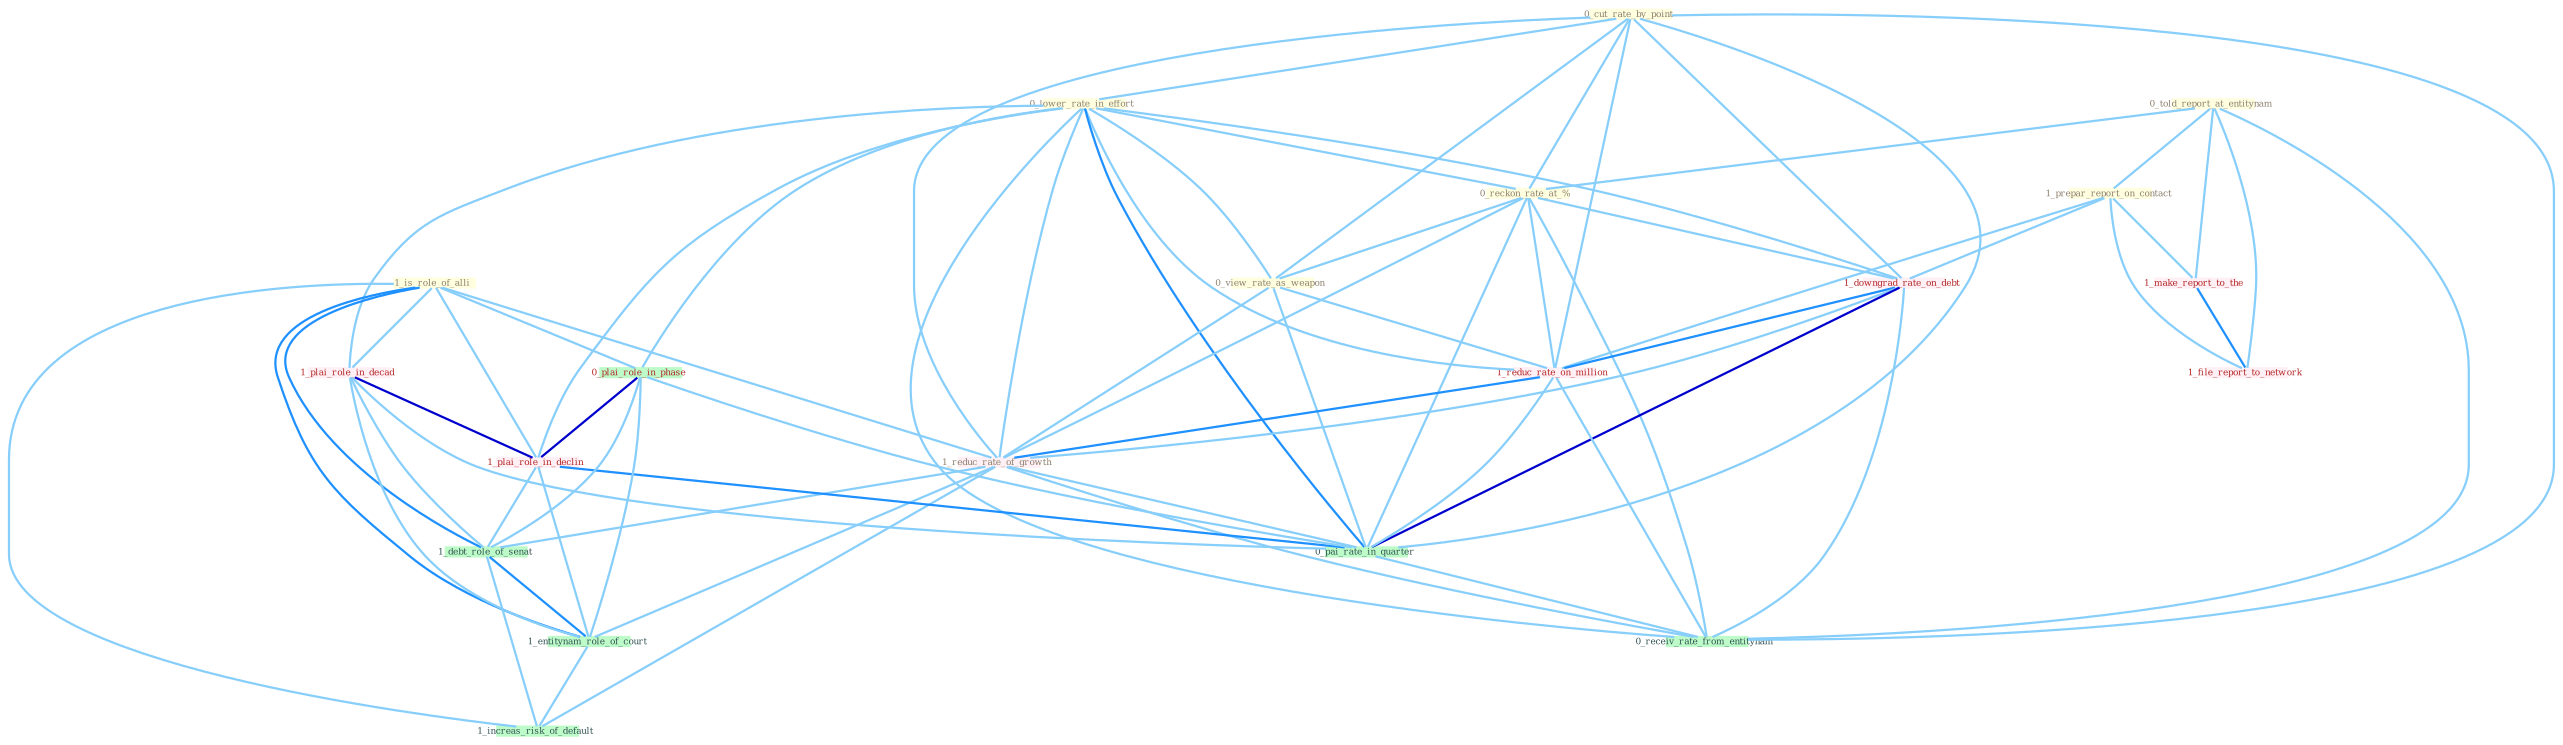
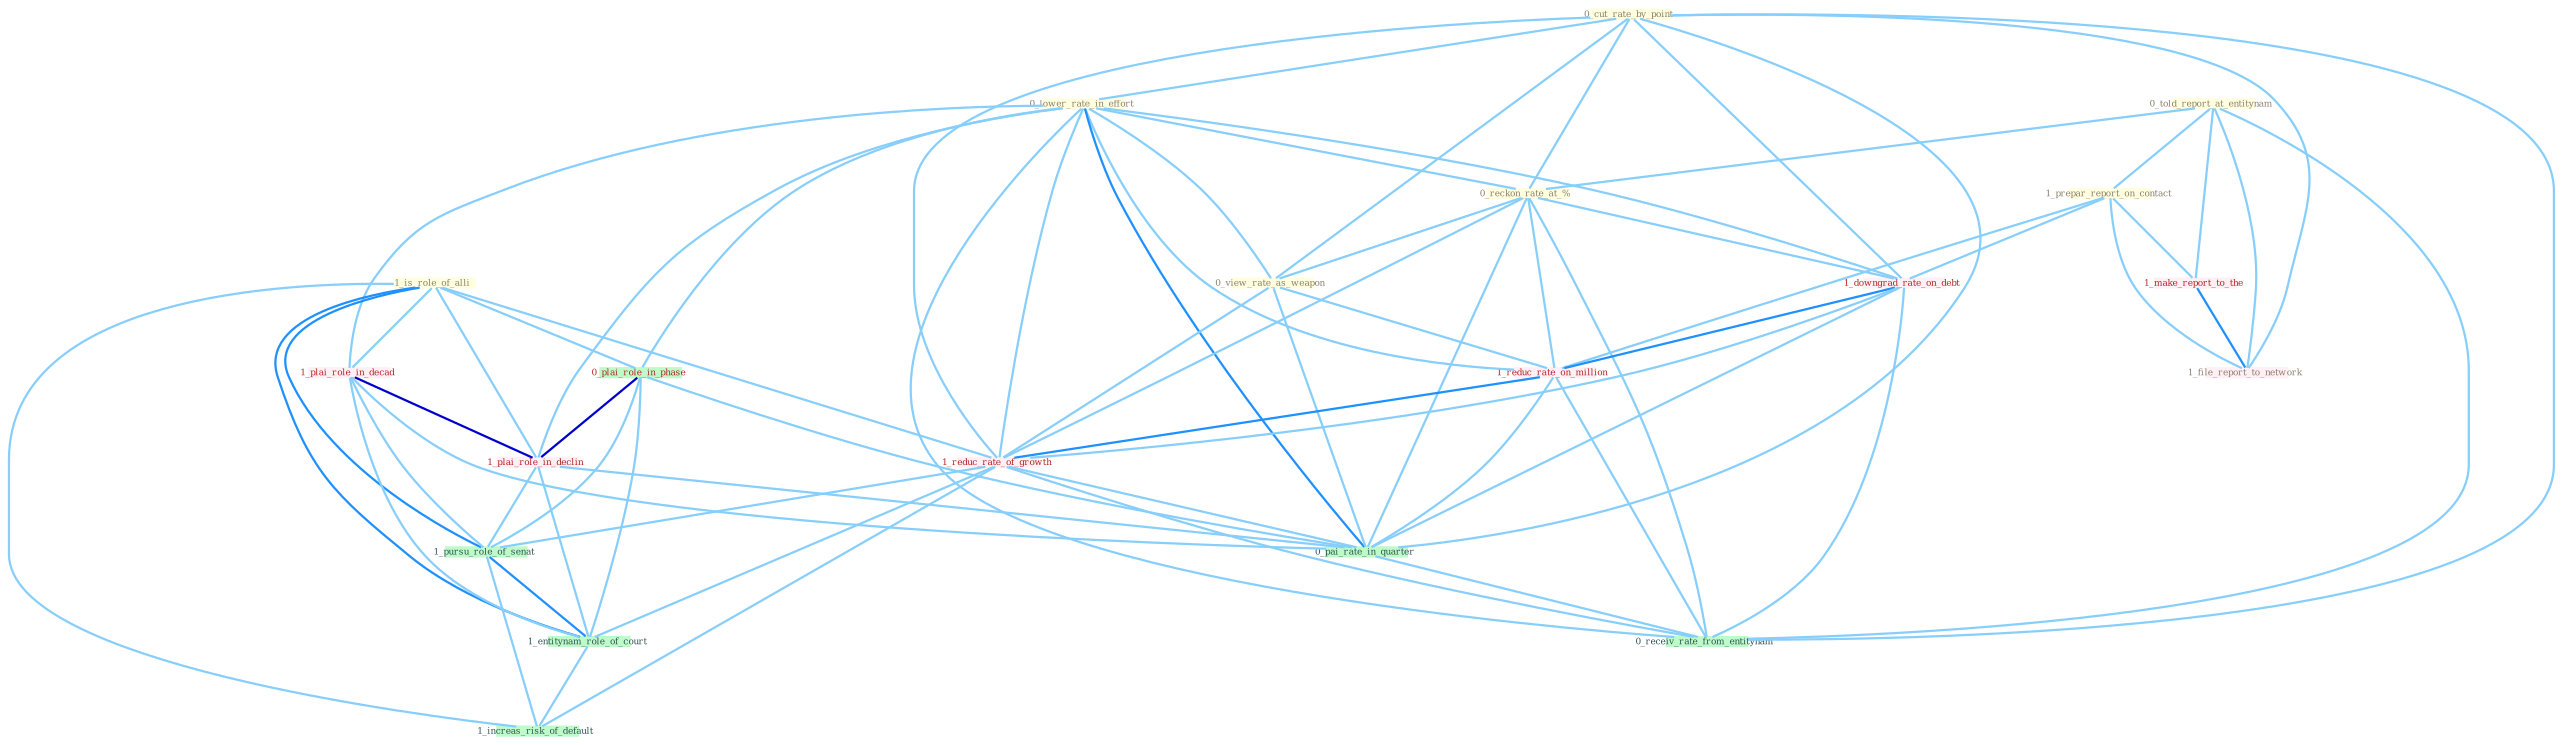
(1599, 167) -> (2146, 46)
(2247, 373) -> (2247, 373)
(1623, 424) -> (1623, 424)
(999, 462) -> (999, 462)
(952, 507) -> (952, 507)
(486, 552) -> (486, 552)
